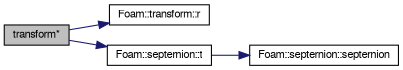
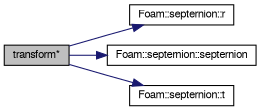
(159, 15) -> (182, 15)
(225, 55) -> (83, 55)
